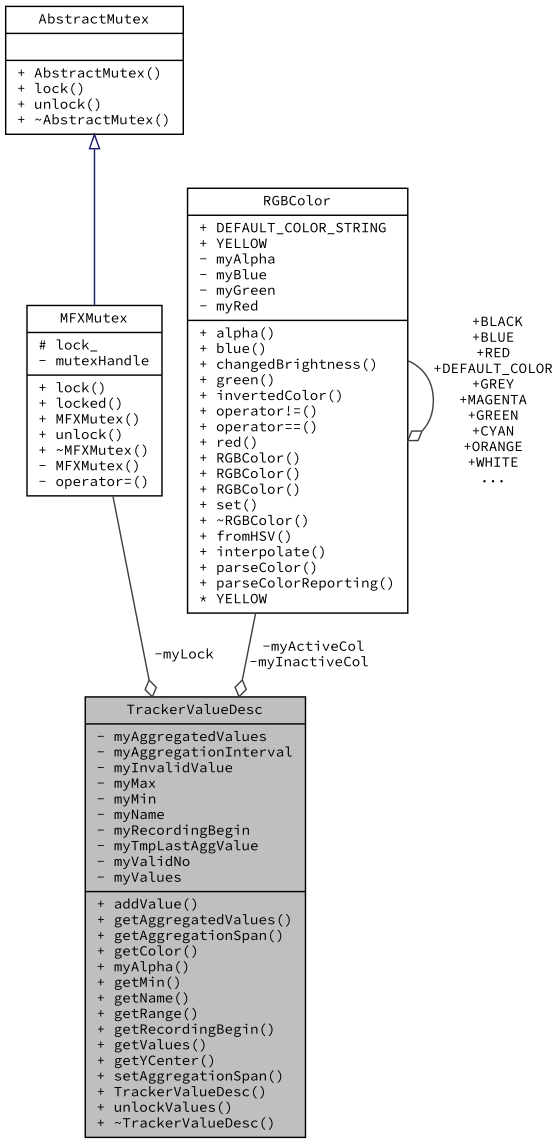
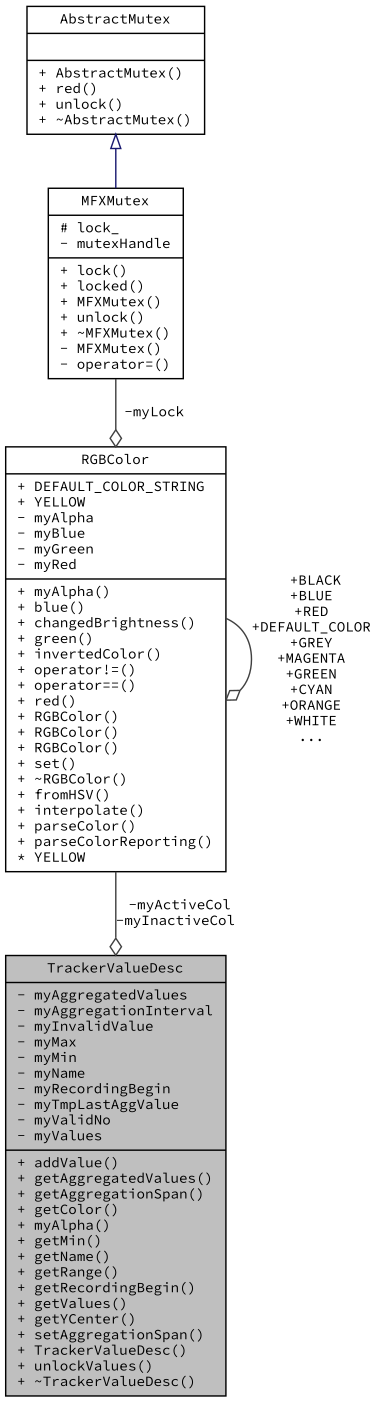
(52, 89) -> (69, 89)
(238, 333) -> (65, 592)
(131, 588) -> (116, 404)
